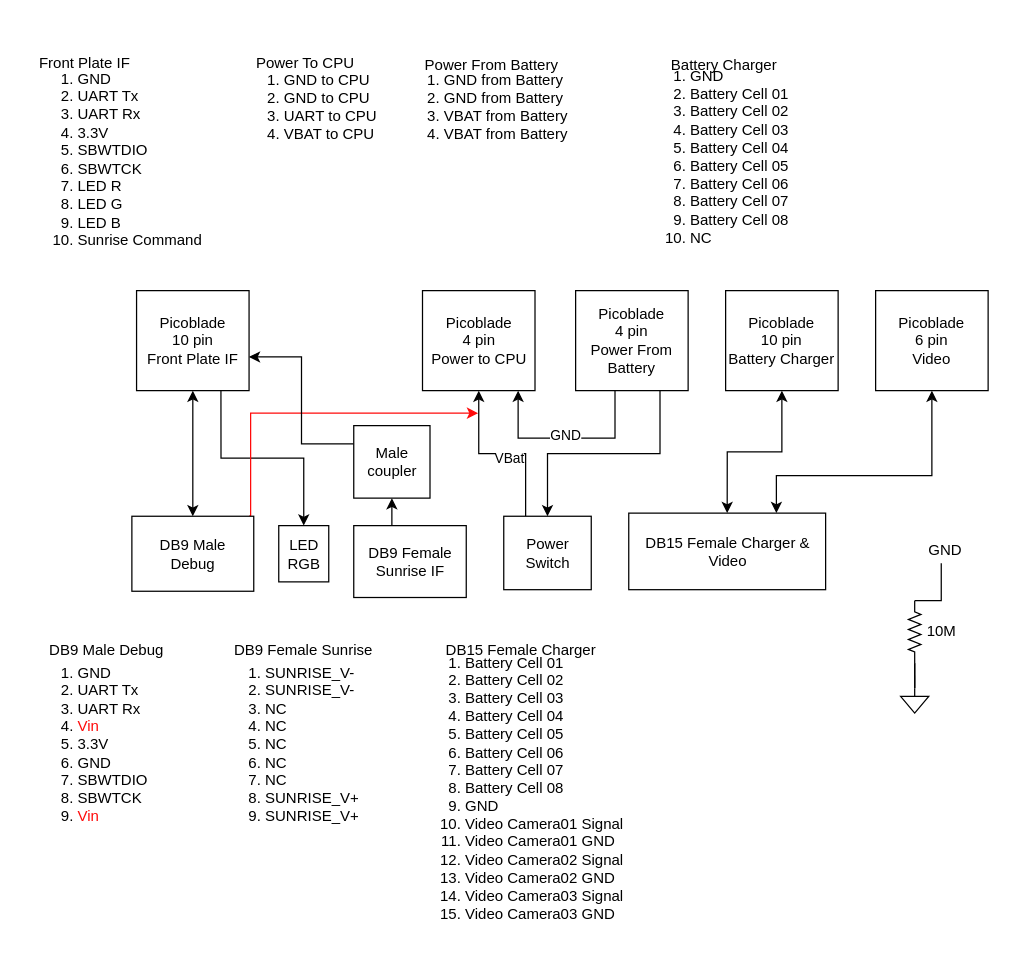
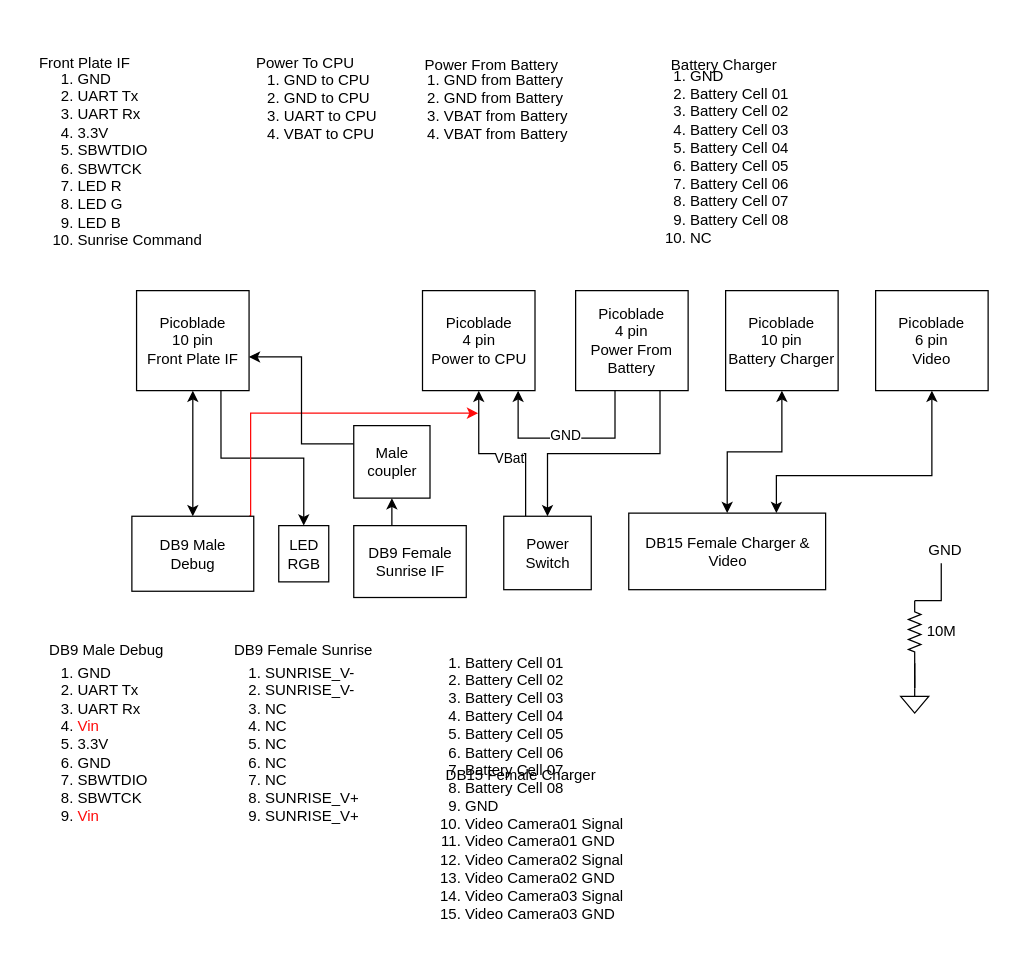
(521, 651) -> (521, 776)
